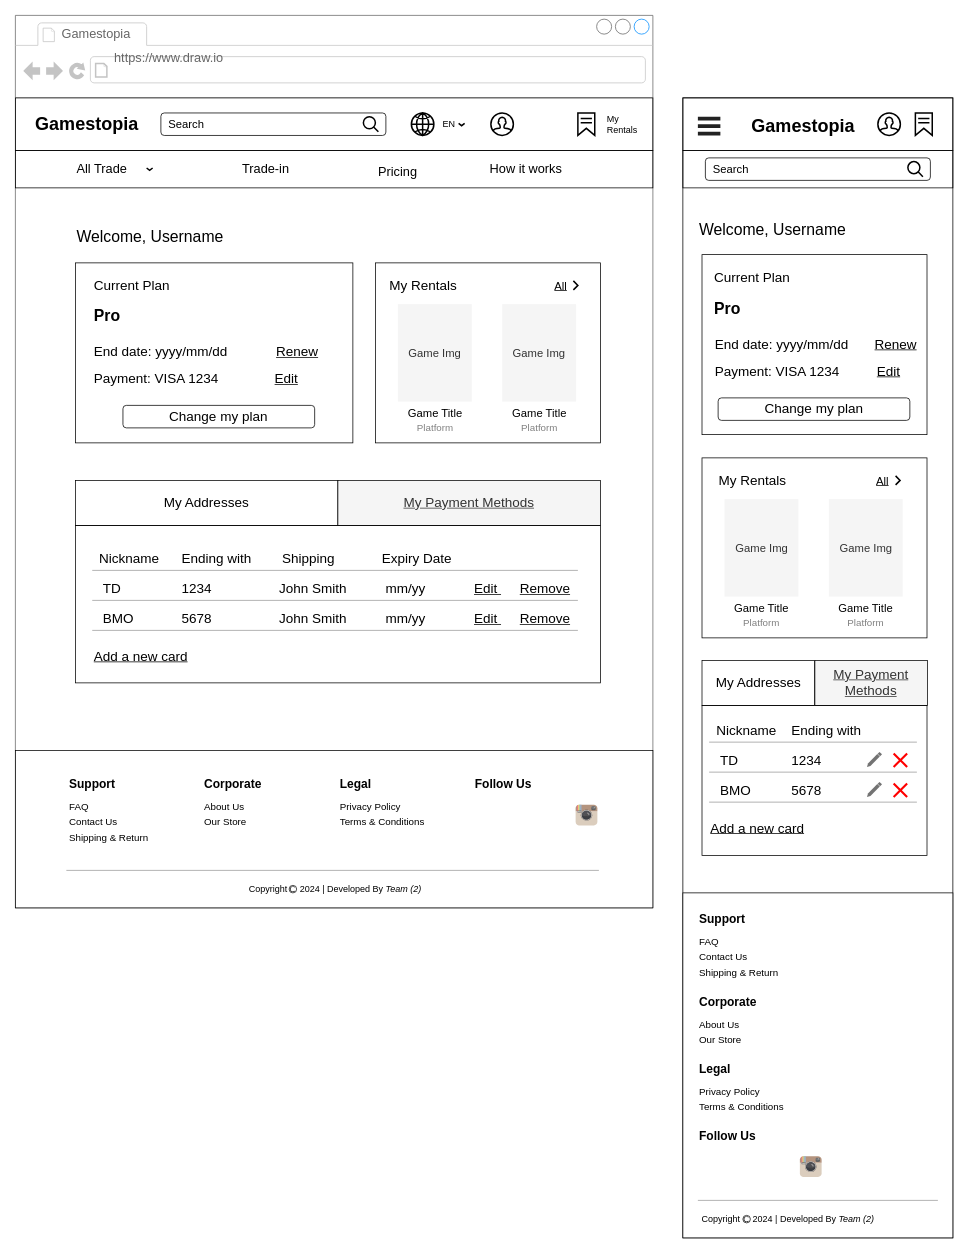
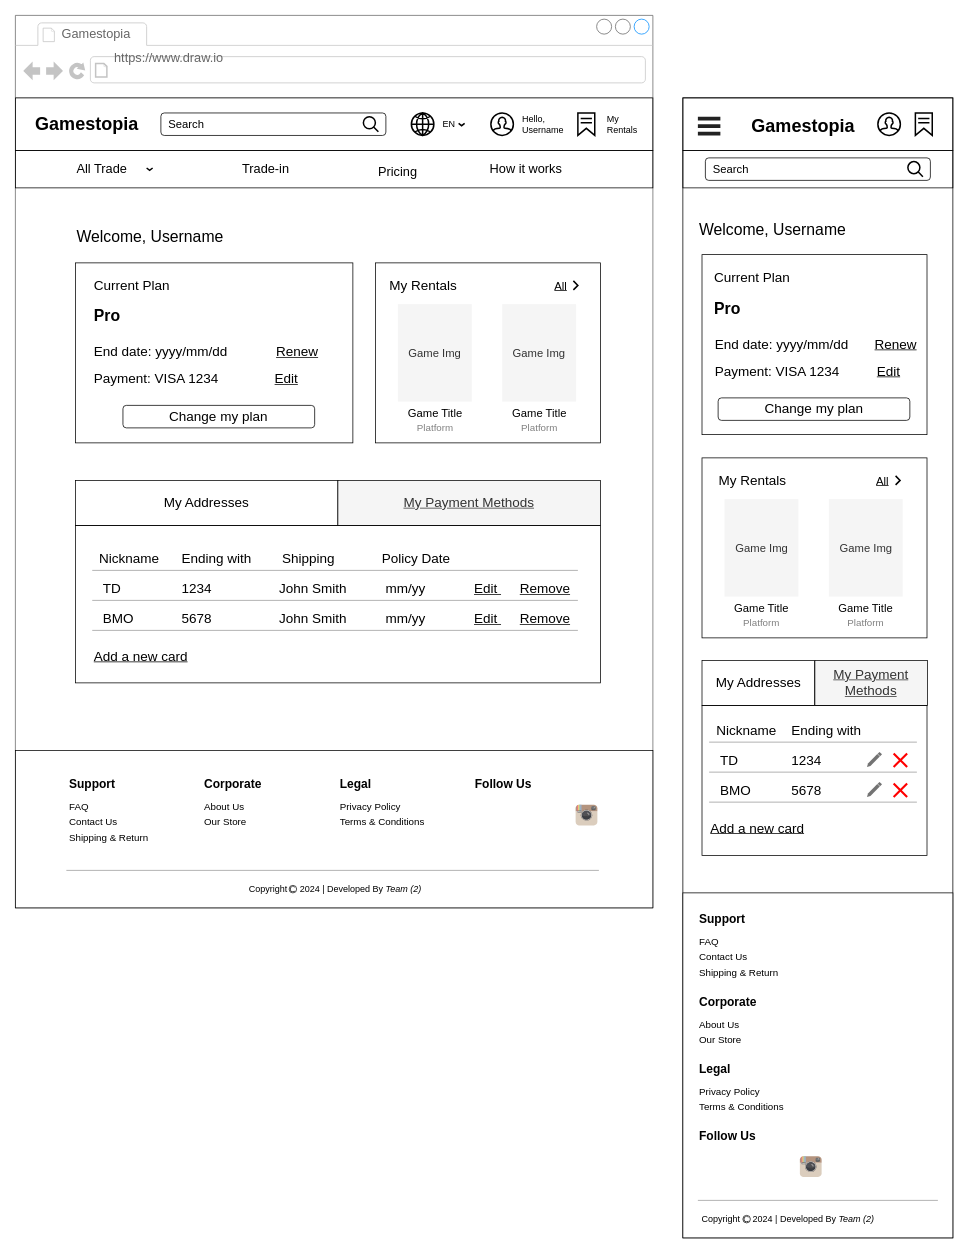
none -> (540, 124)
(420, 559) -> (418, 559)
